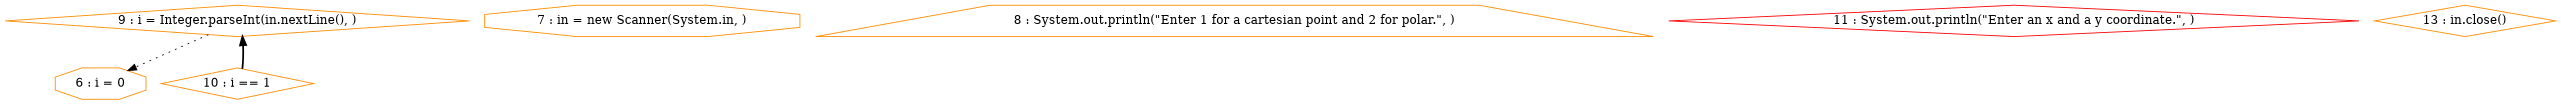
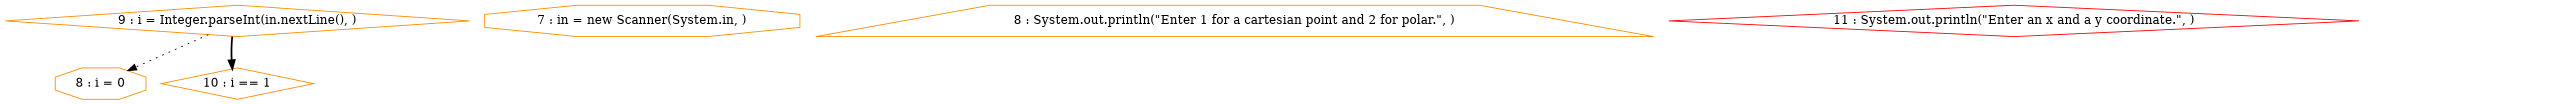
(2465, 21) -> none
(243, 57) -> (232, 48)
(101, 84) -> (101, 84)
